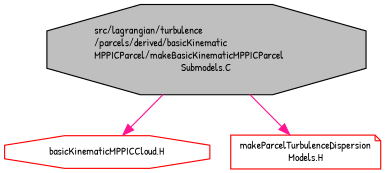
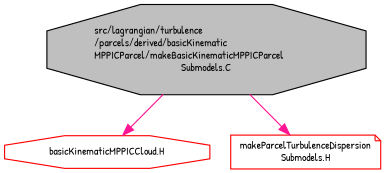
(306, 152) -> (306, 152)
